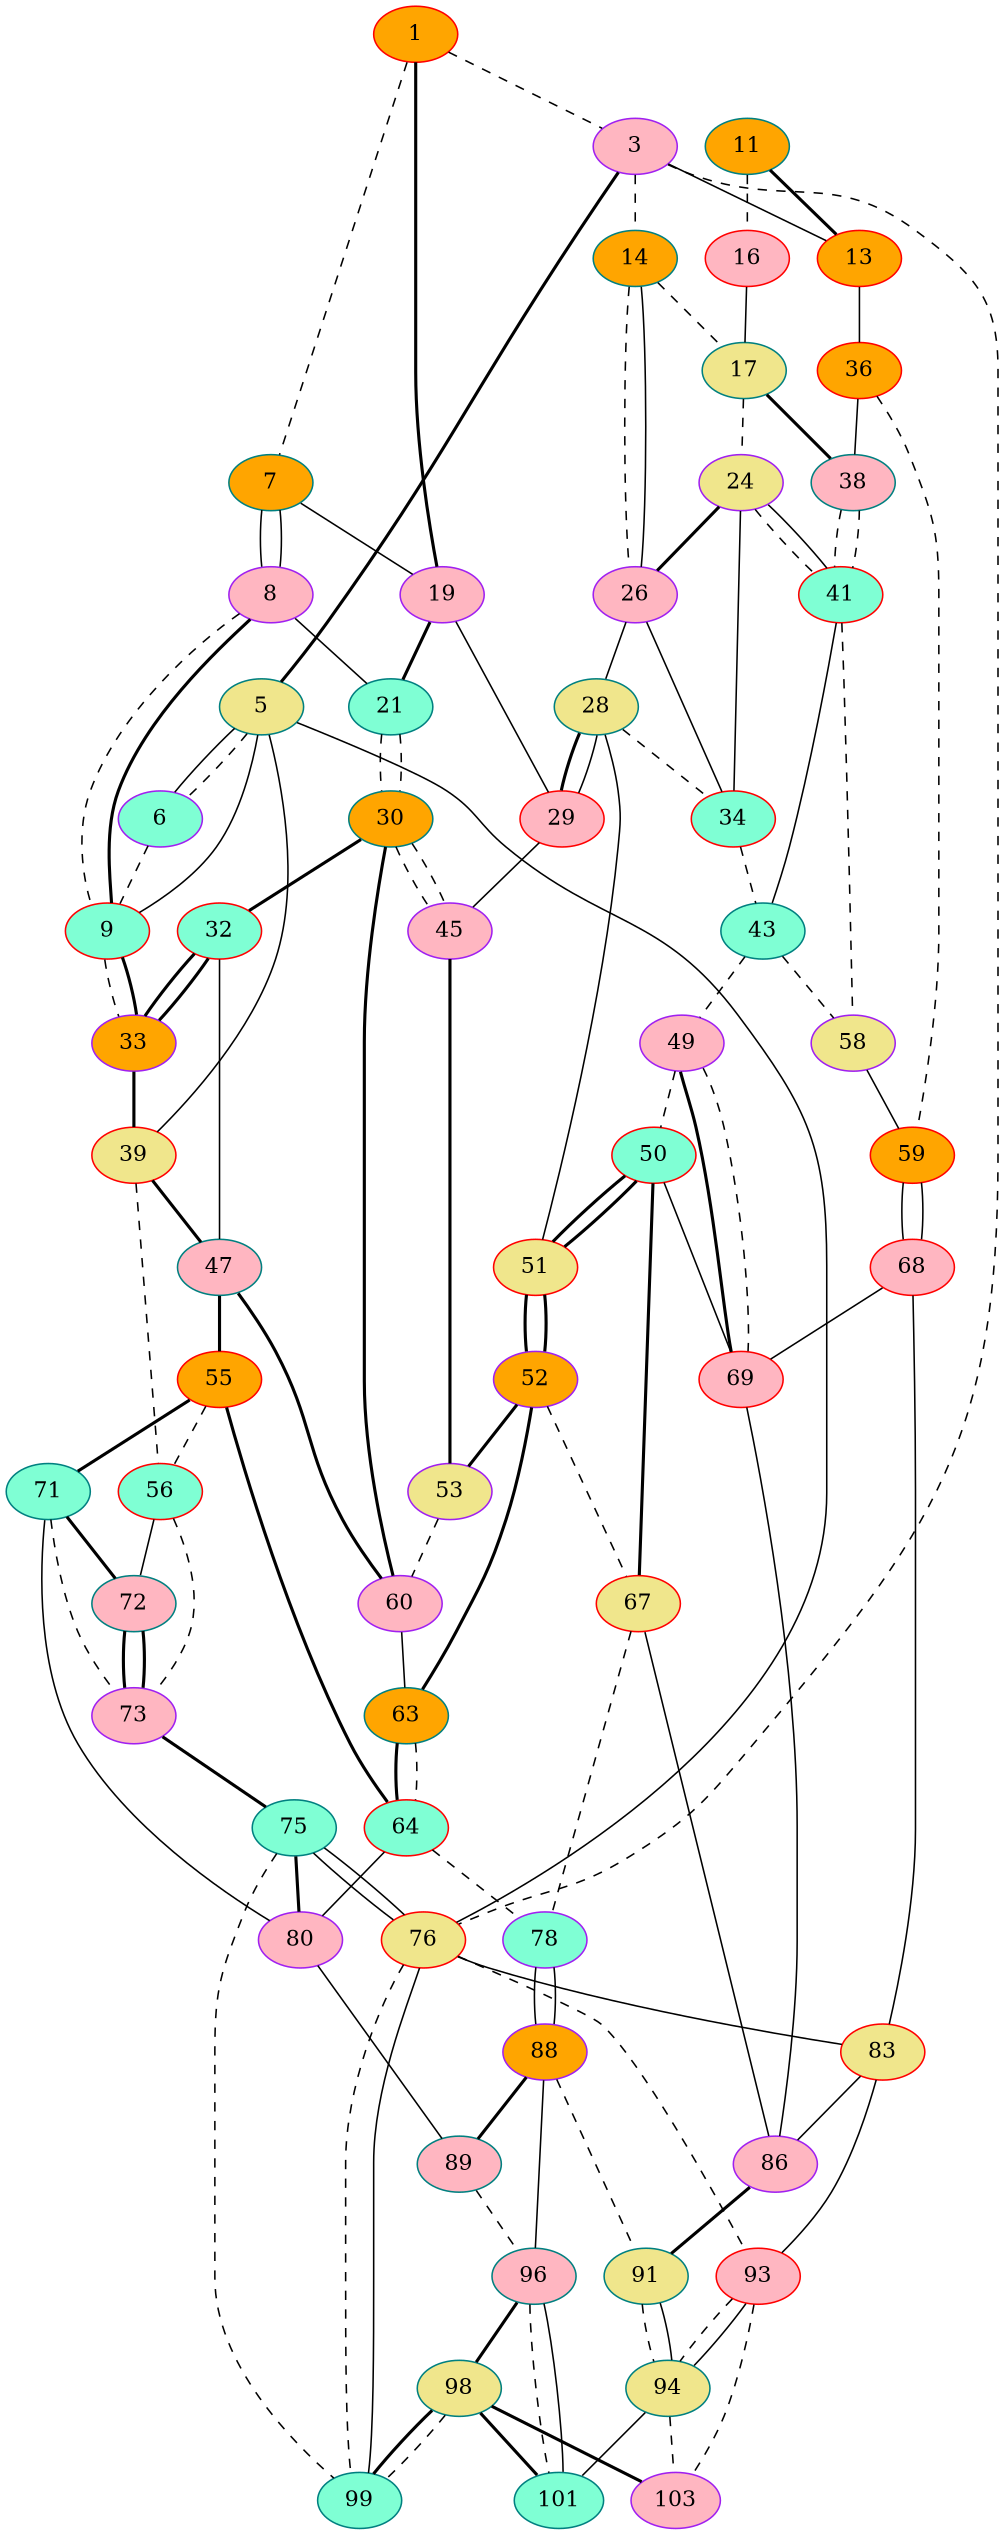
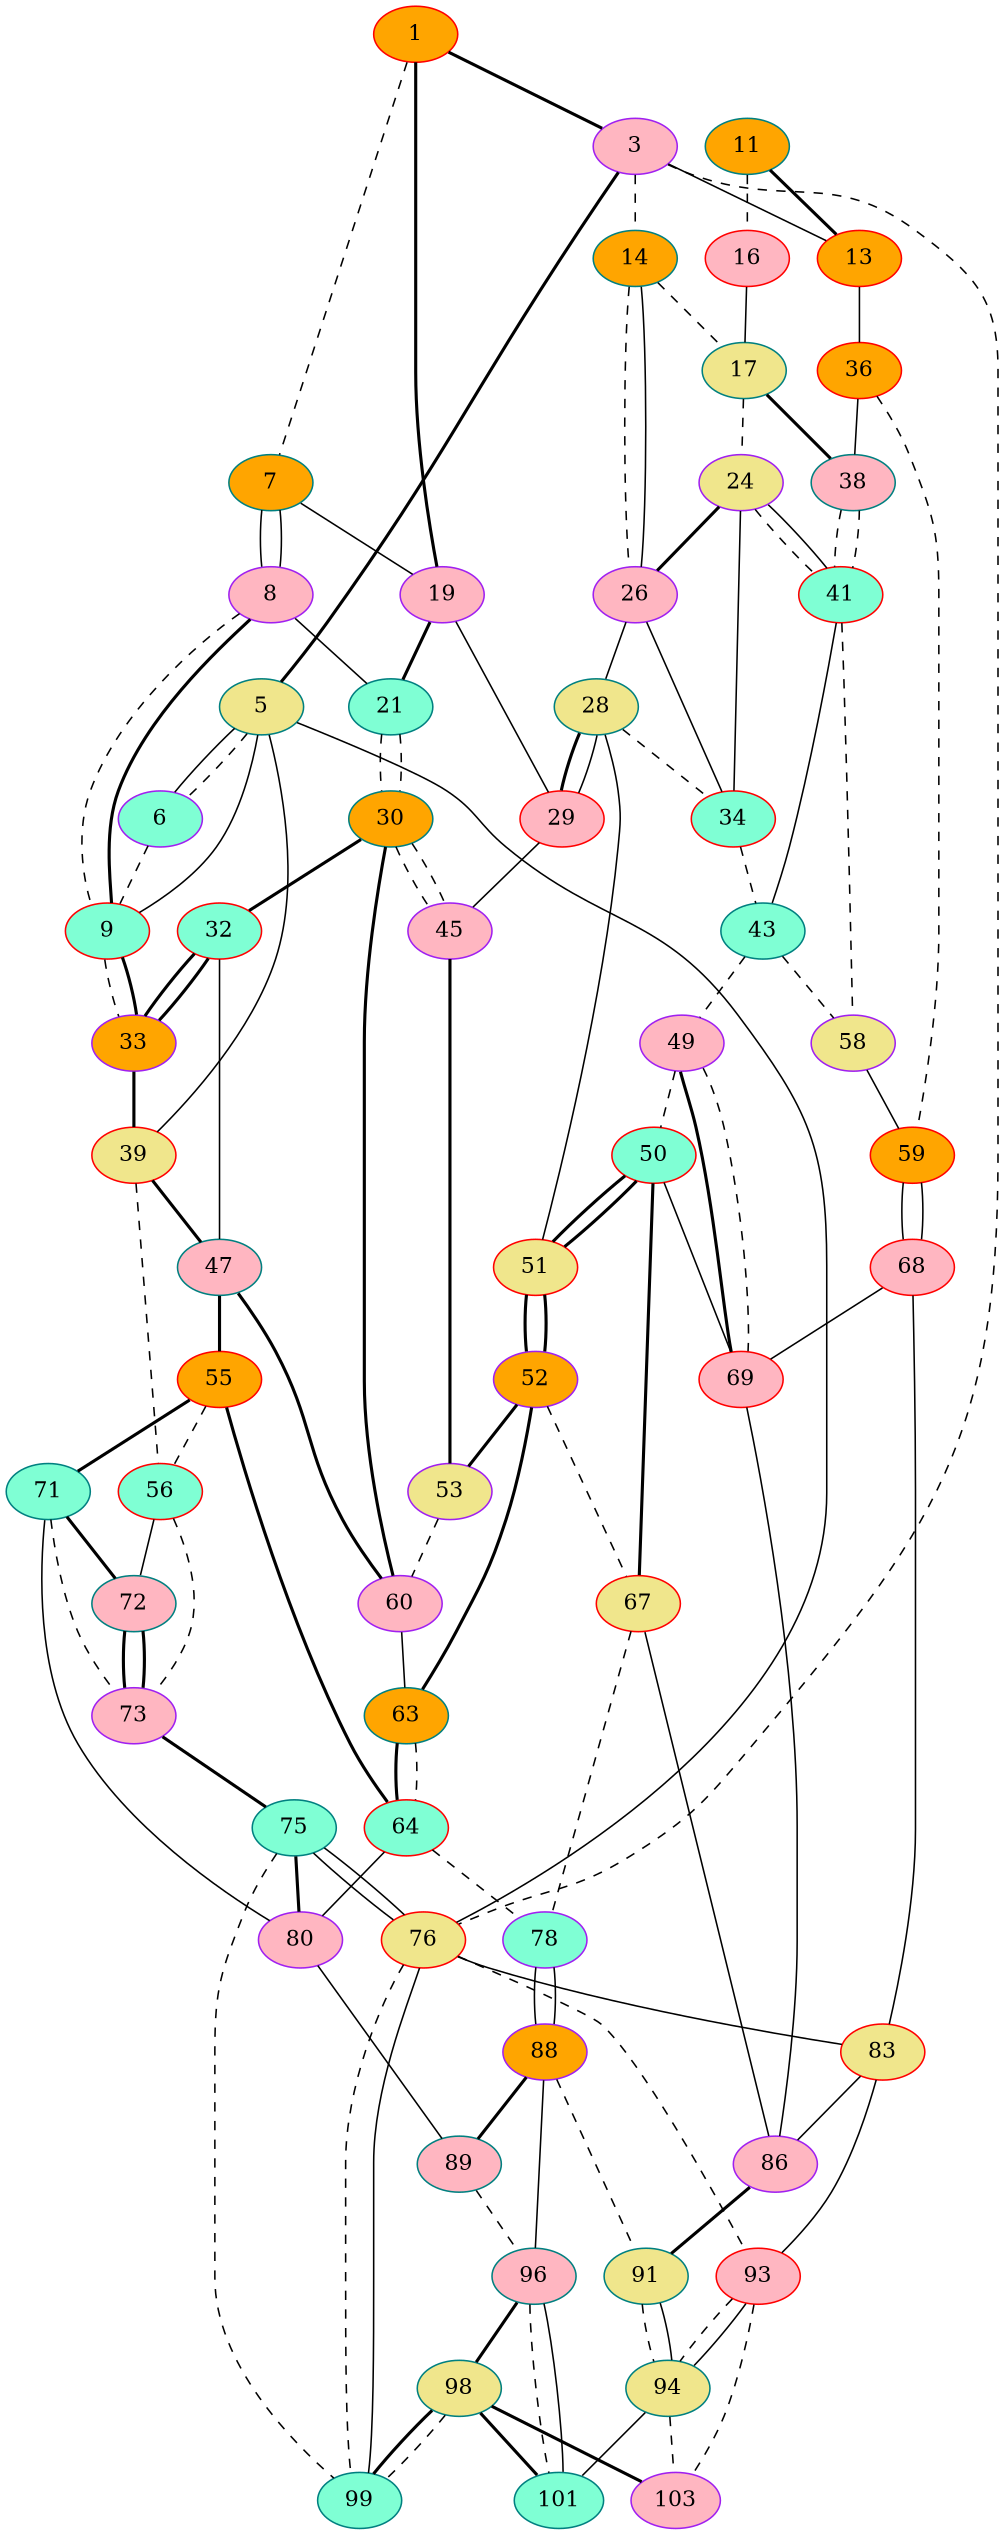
(525, 90) -> (525, 90)
